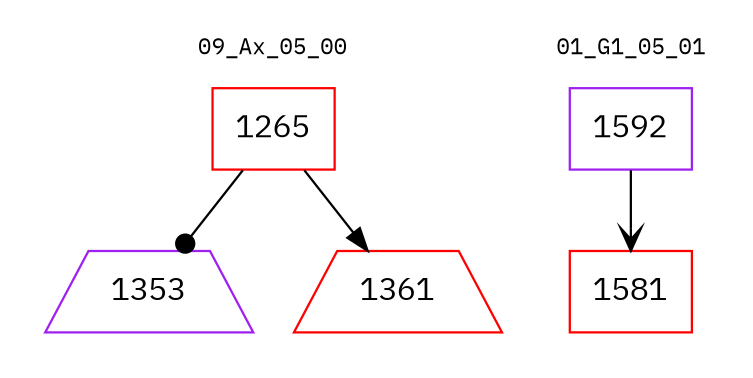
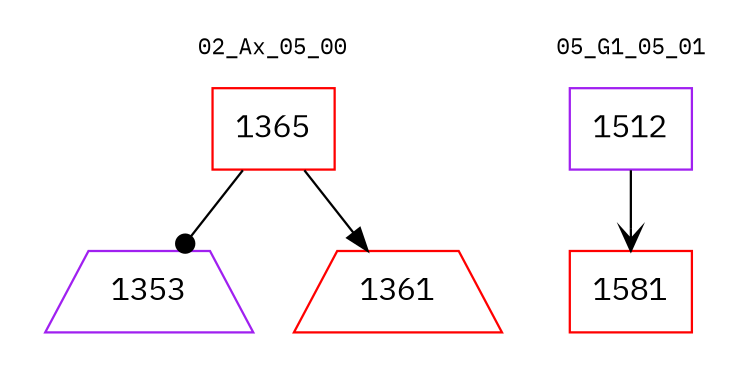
(274, 49) -> (274, 49)
(632, 49) -> (632, 49)
(274, 129) -> (274, 129)
(631, 129) -> (631, 129)
